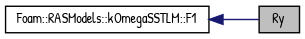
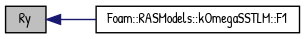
(241, 20) -> (78, 20)
